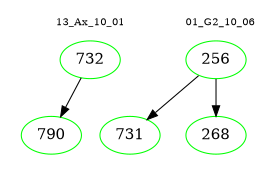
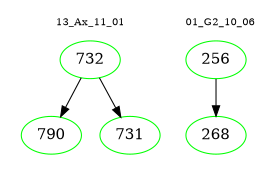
(91, 23) -> (91, 23)
(185, 88) -> (108, 93)
